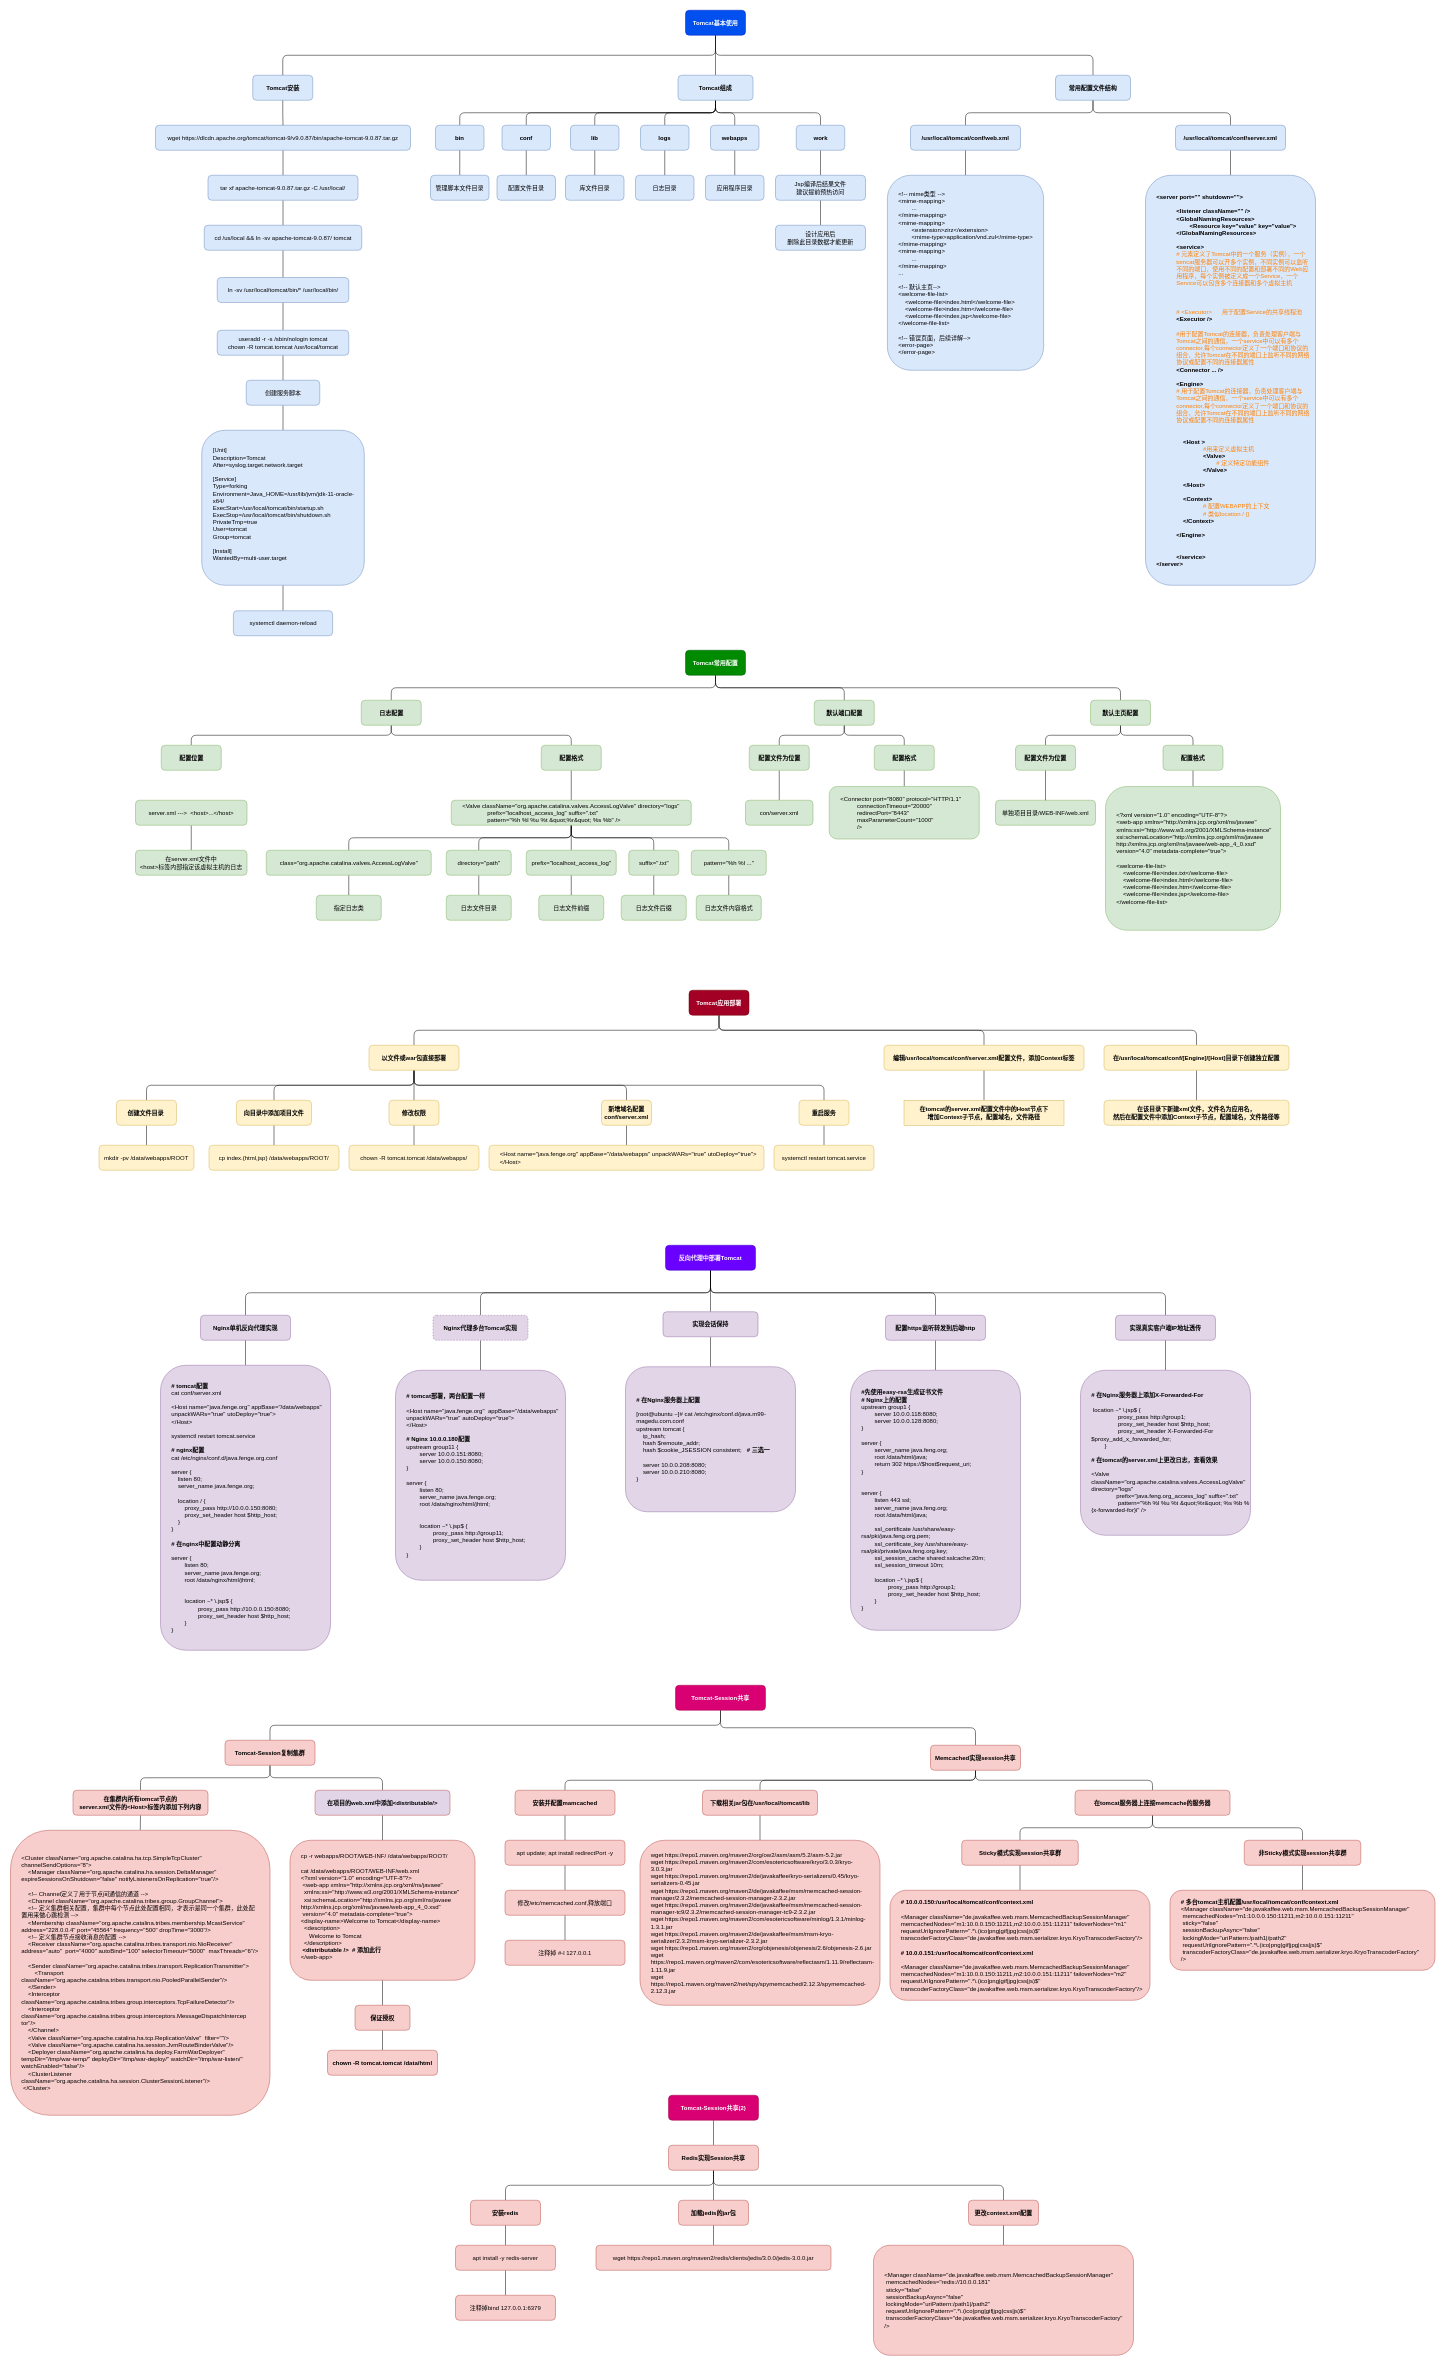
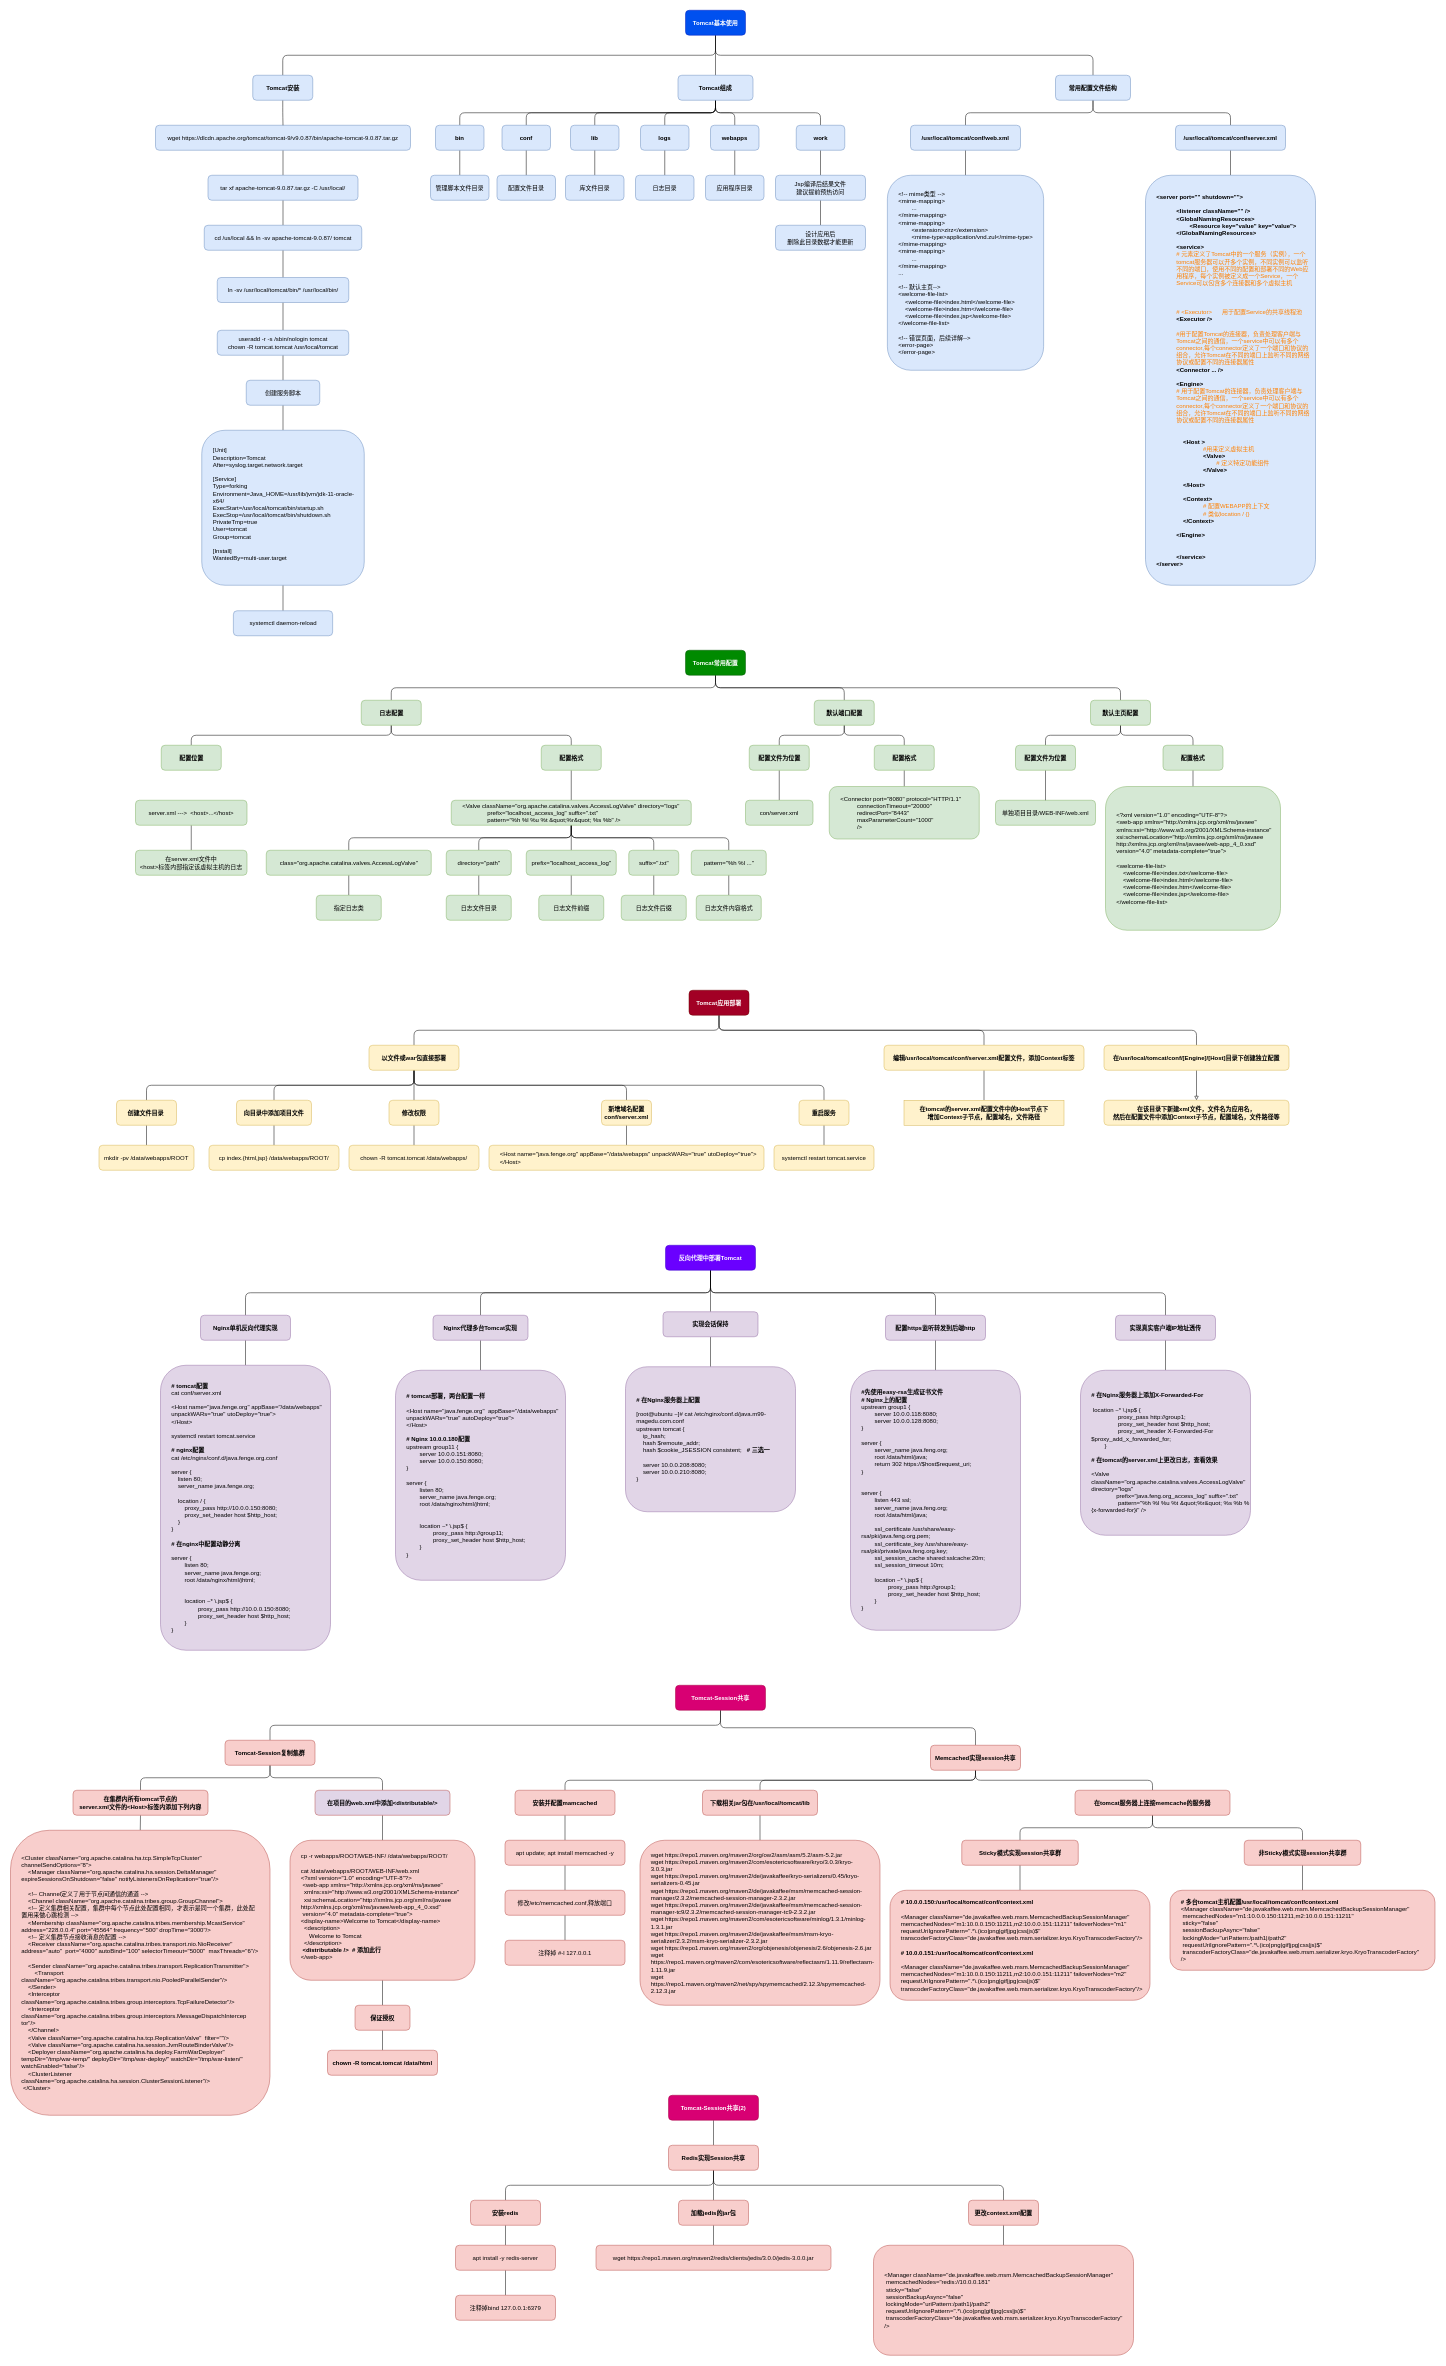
(1196, 1097) -> (1196, 1095)
(480, 1328) -> (480, 1328)
(565, 1853) -> (565, 1853)
